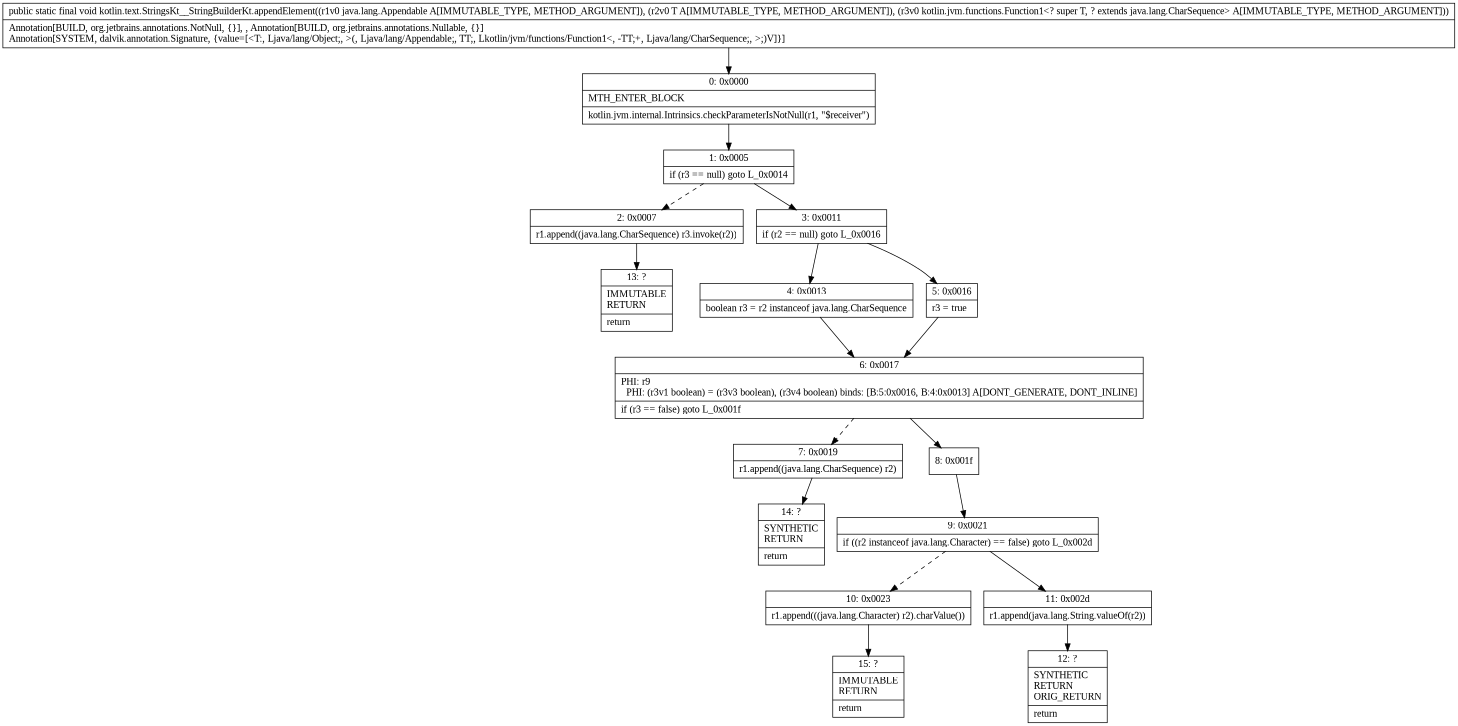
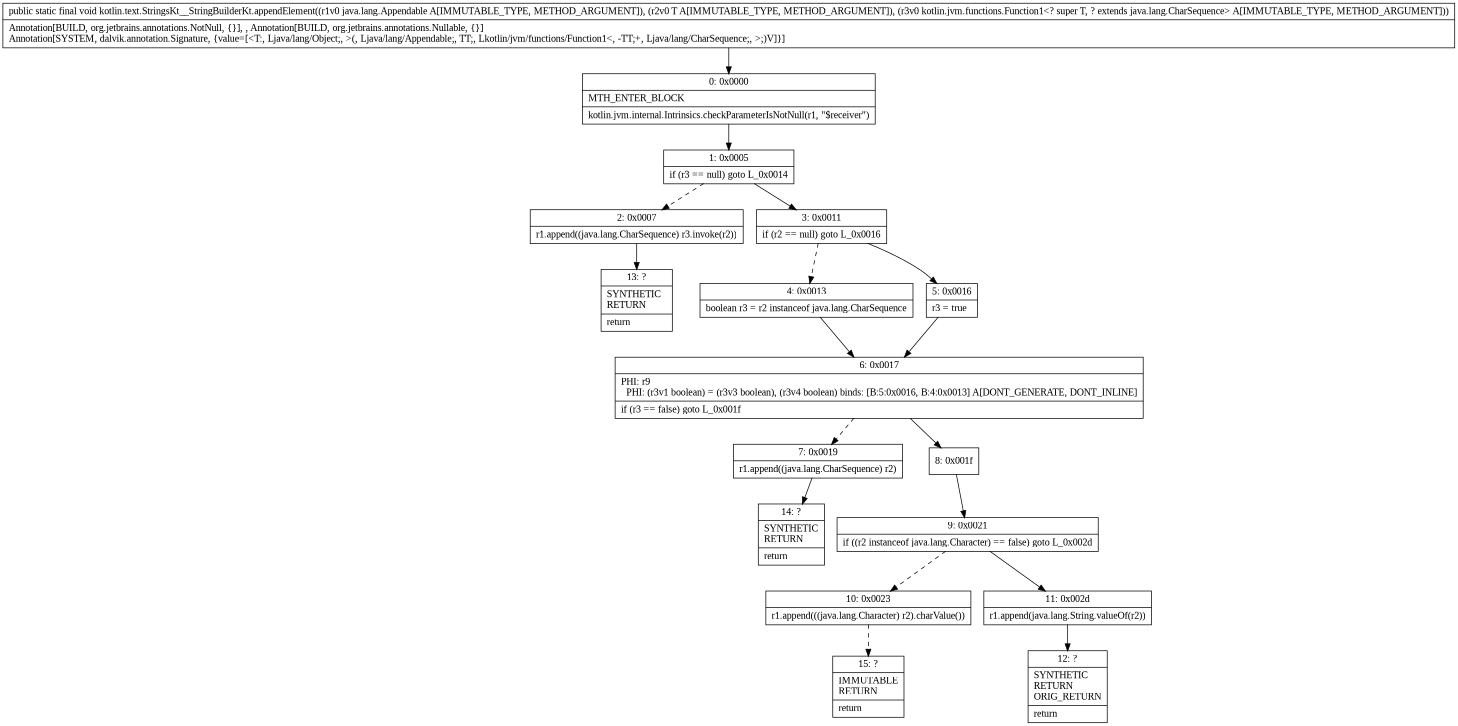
(815, 260) -> (815, 260)
(637, 294) -> (634, 294)
(868, 637) -> (868, 637)
